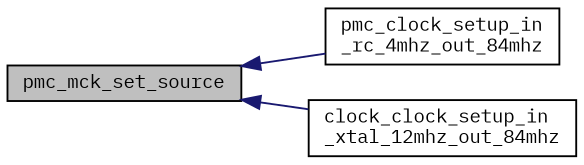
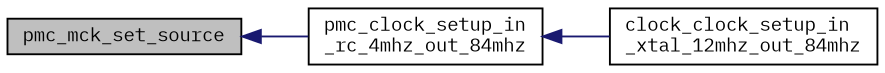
(284, 106) -> (586, 36)
